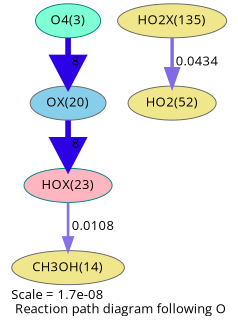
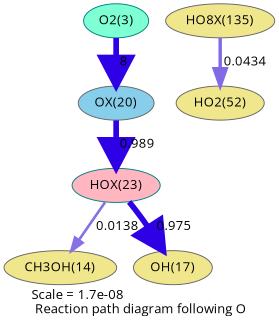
(68, 21) -> (116, 21)
(172, 21) -> (220, 21)
(74, 144) -> (136, 144)
(91, 227) -> (116, 227)
none -> (173, 268)
